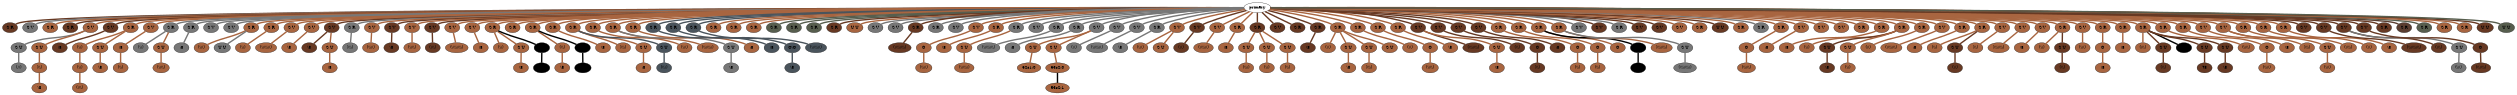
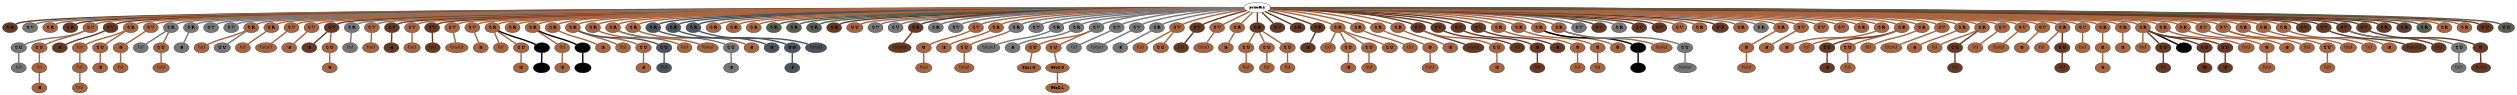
(1057, 78) -> (1057, 78)
